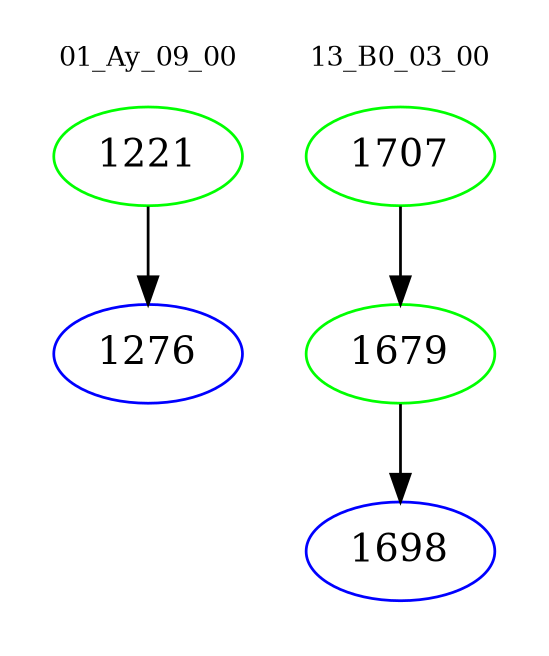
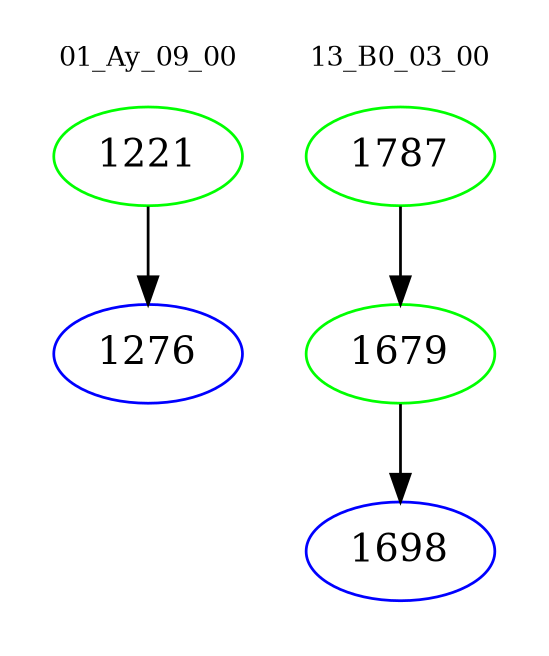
(400, 156) -> (400, 156)
